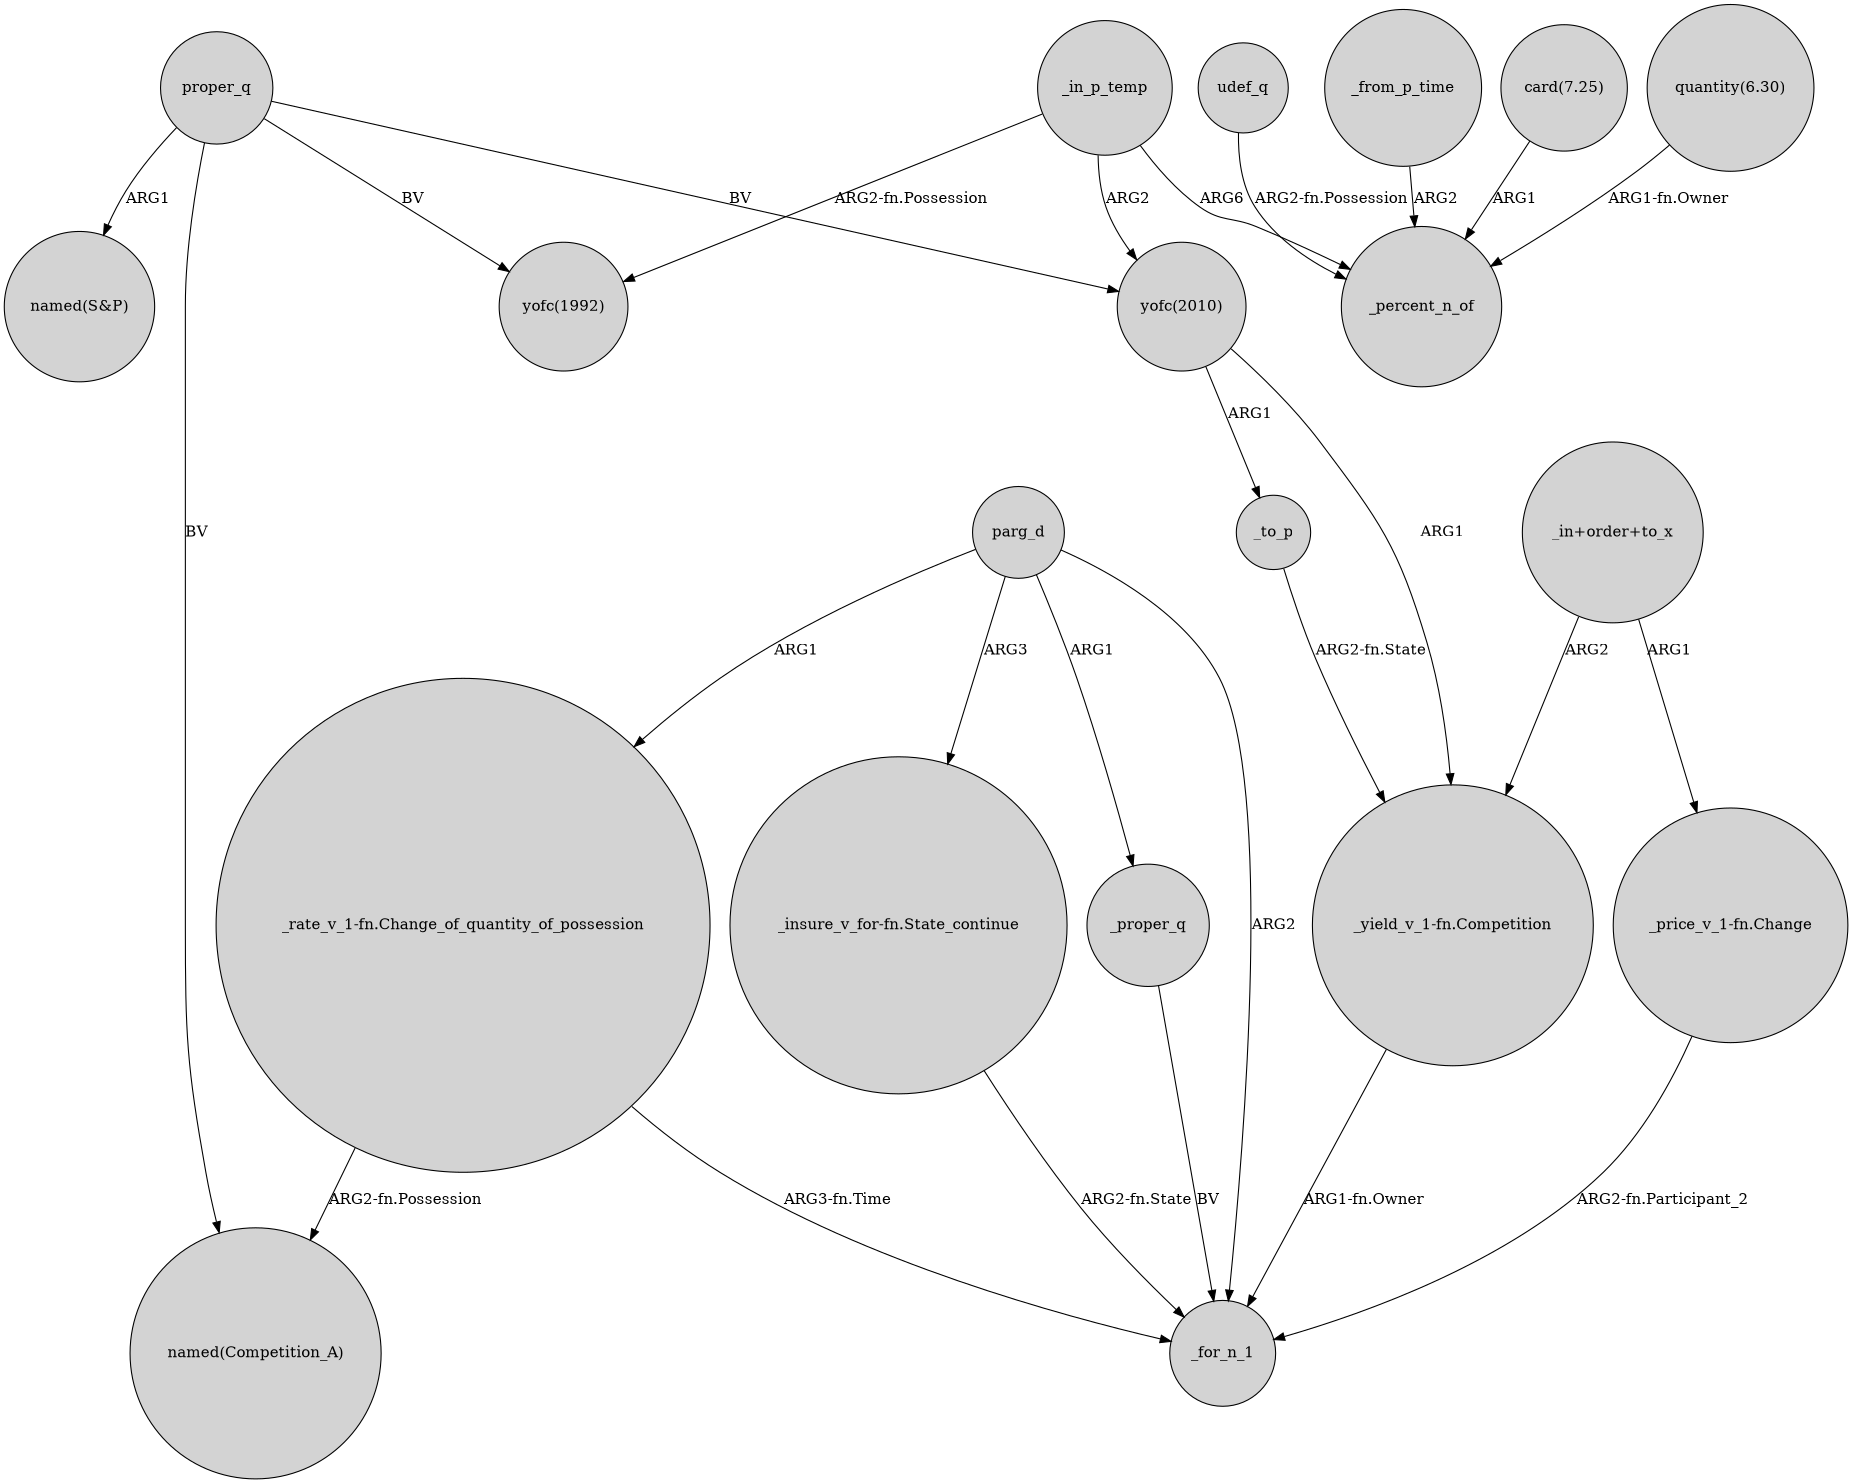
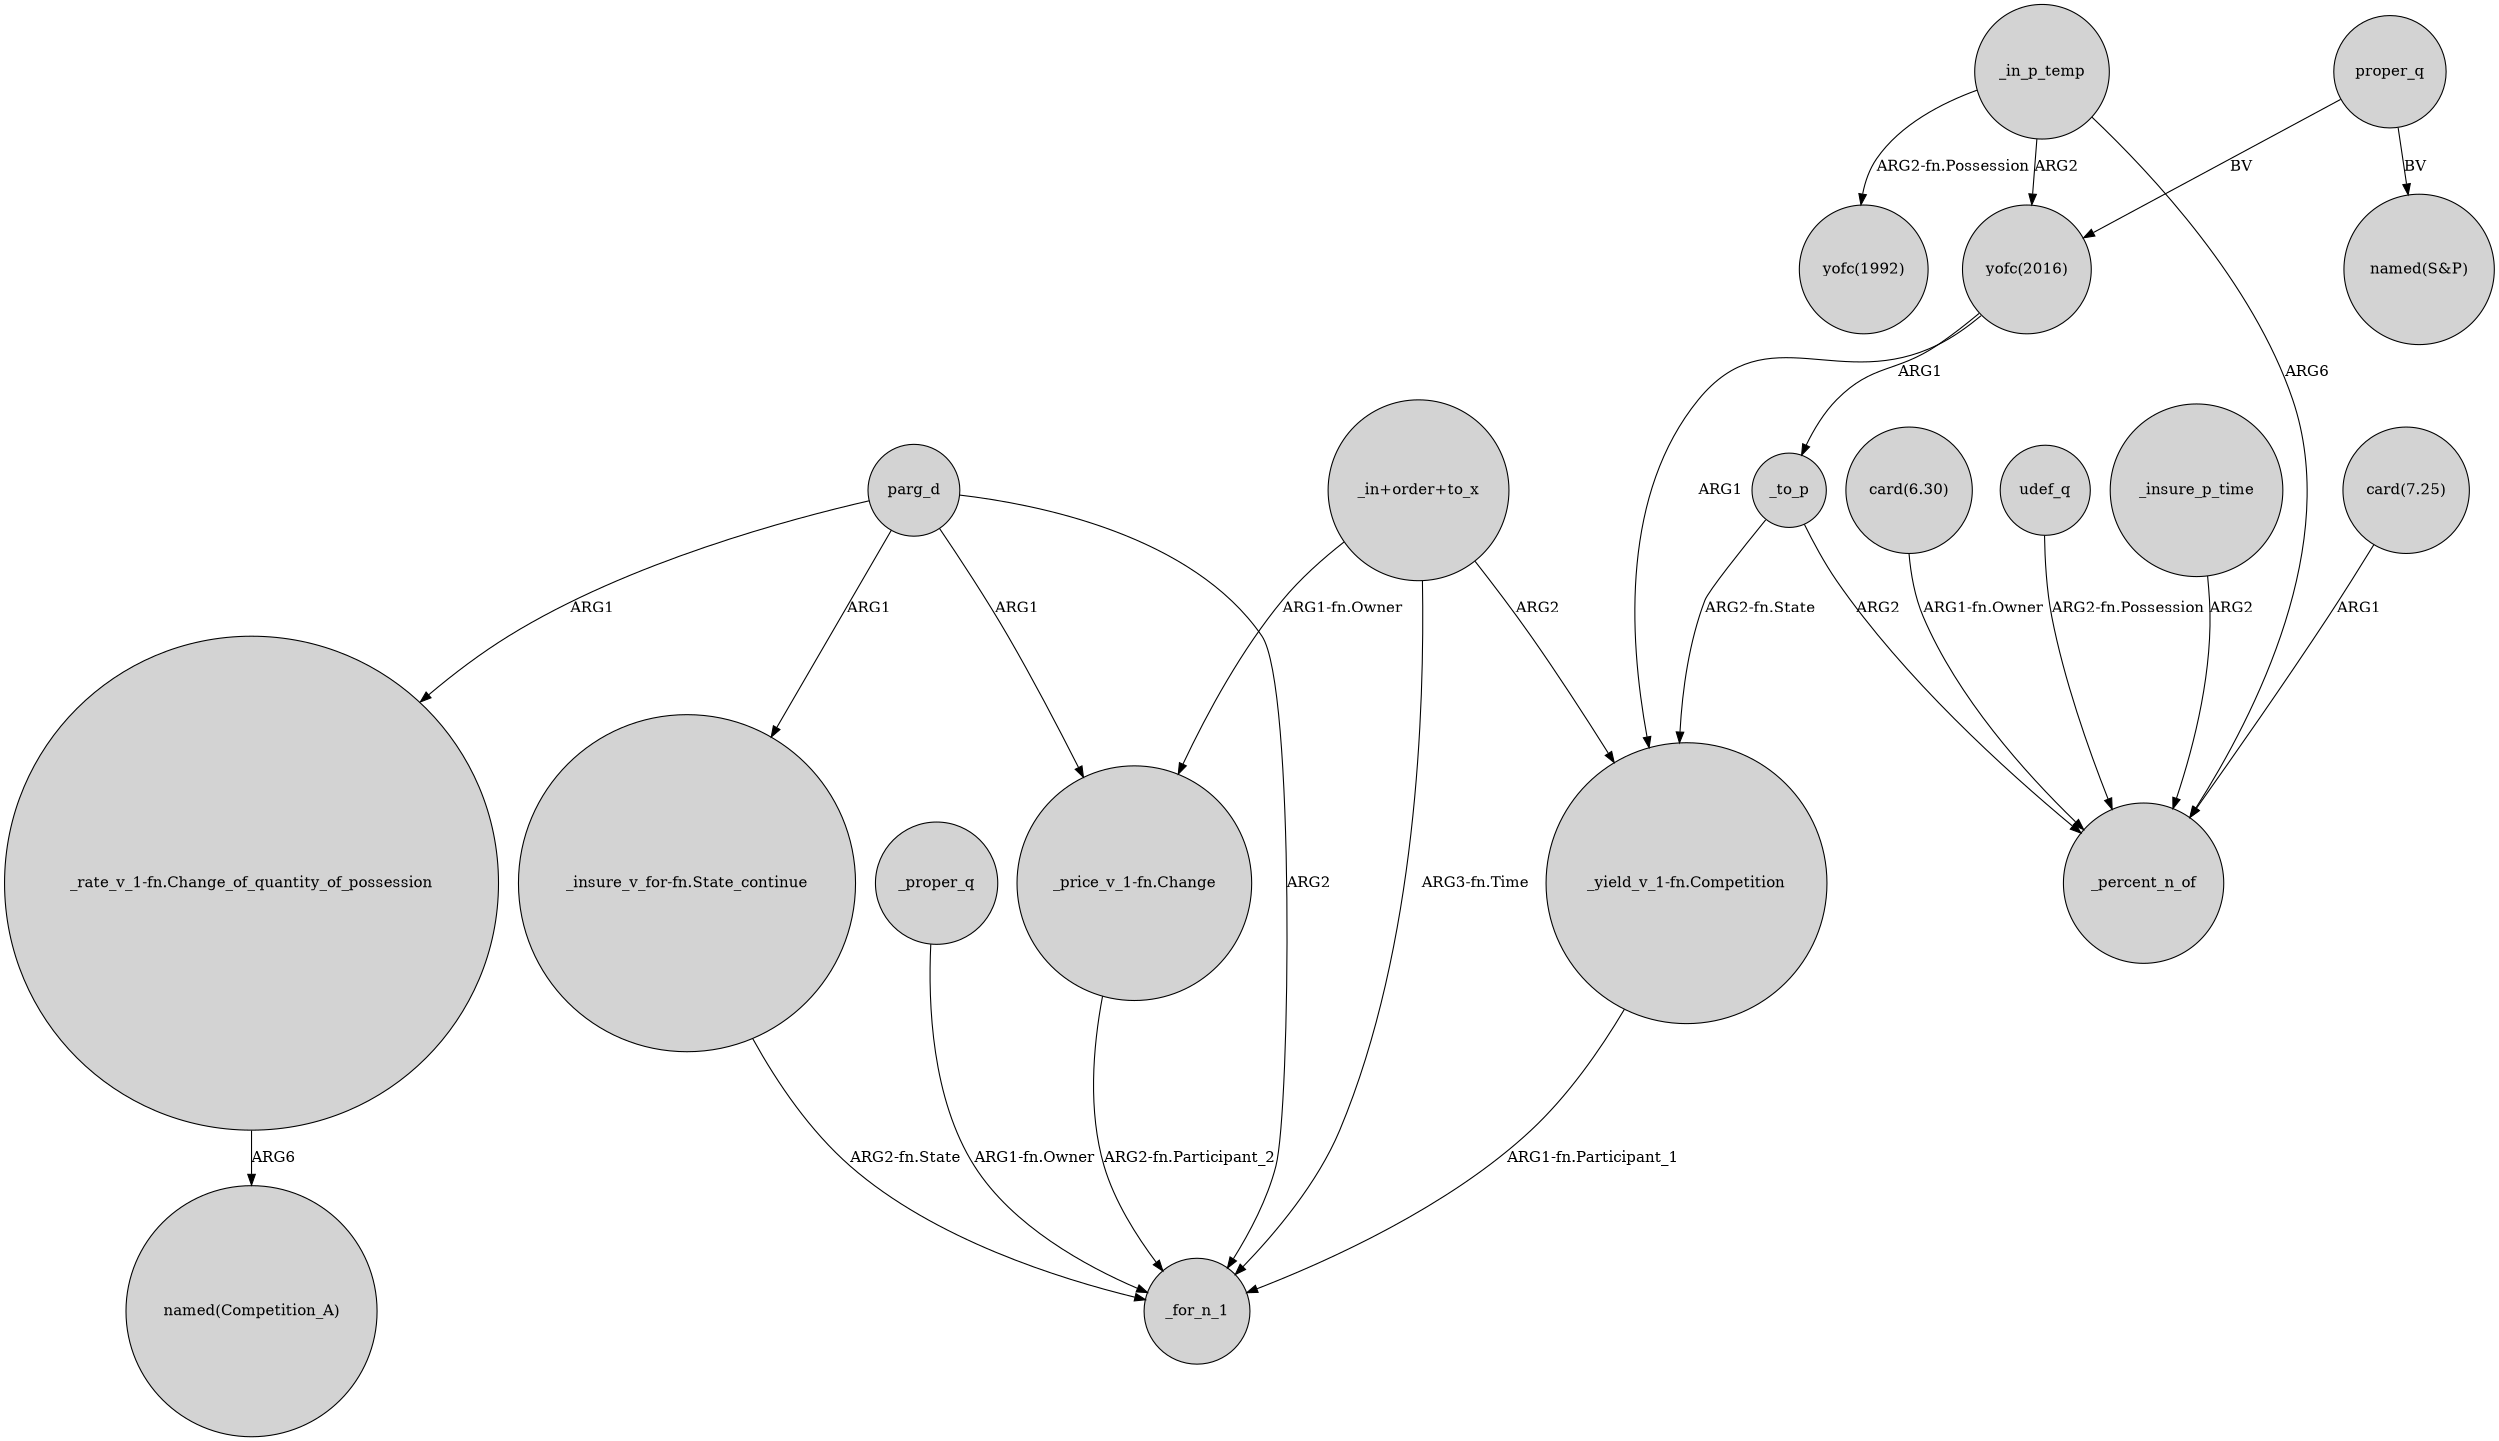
(1403, 88) -> (2197, 490)
(1731, 88) -> (1909, 490)
(382, 192) -> none
(148, 199) -> (2415, 167)
(1182, 307) -> (2027, 269)
(1006, 651) -> (869, 608)
(1669, 651) -> (1343, 608)
(185, 683) -> none
none -> (1924, 688)
(1088, 713) -> (1013, 645)
(406, 1200) -> (274, 1158)
(1208, 1200) -> (1035, 1158)
(1364, 1200) -> (1593, 1158)
(882, 1252) -> (1394, 943)
